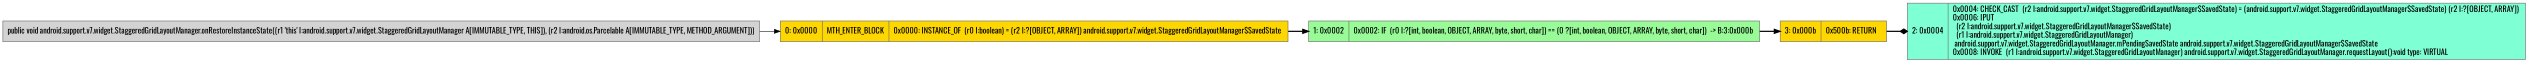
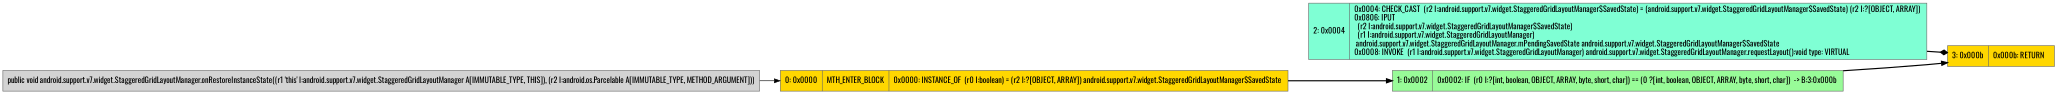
(1975, 18) -> (1377, 18)
(1854, 31) -> (2021, 56)
(1893, 31) -> (1934, 52)
